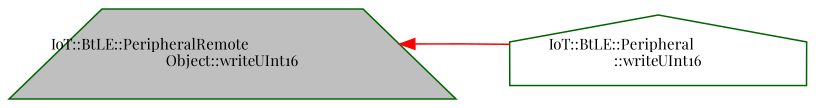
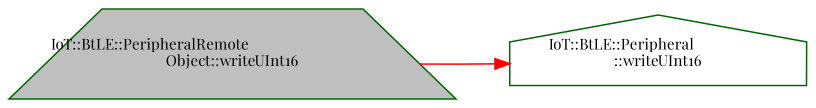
(463, 44) -> (457, 64)
